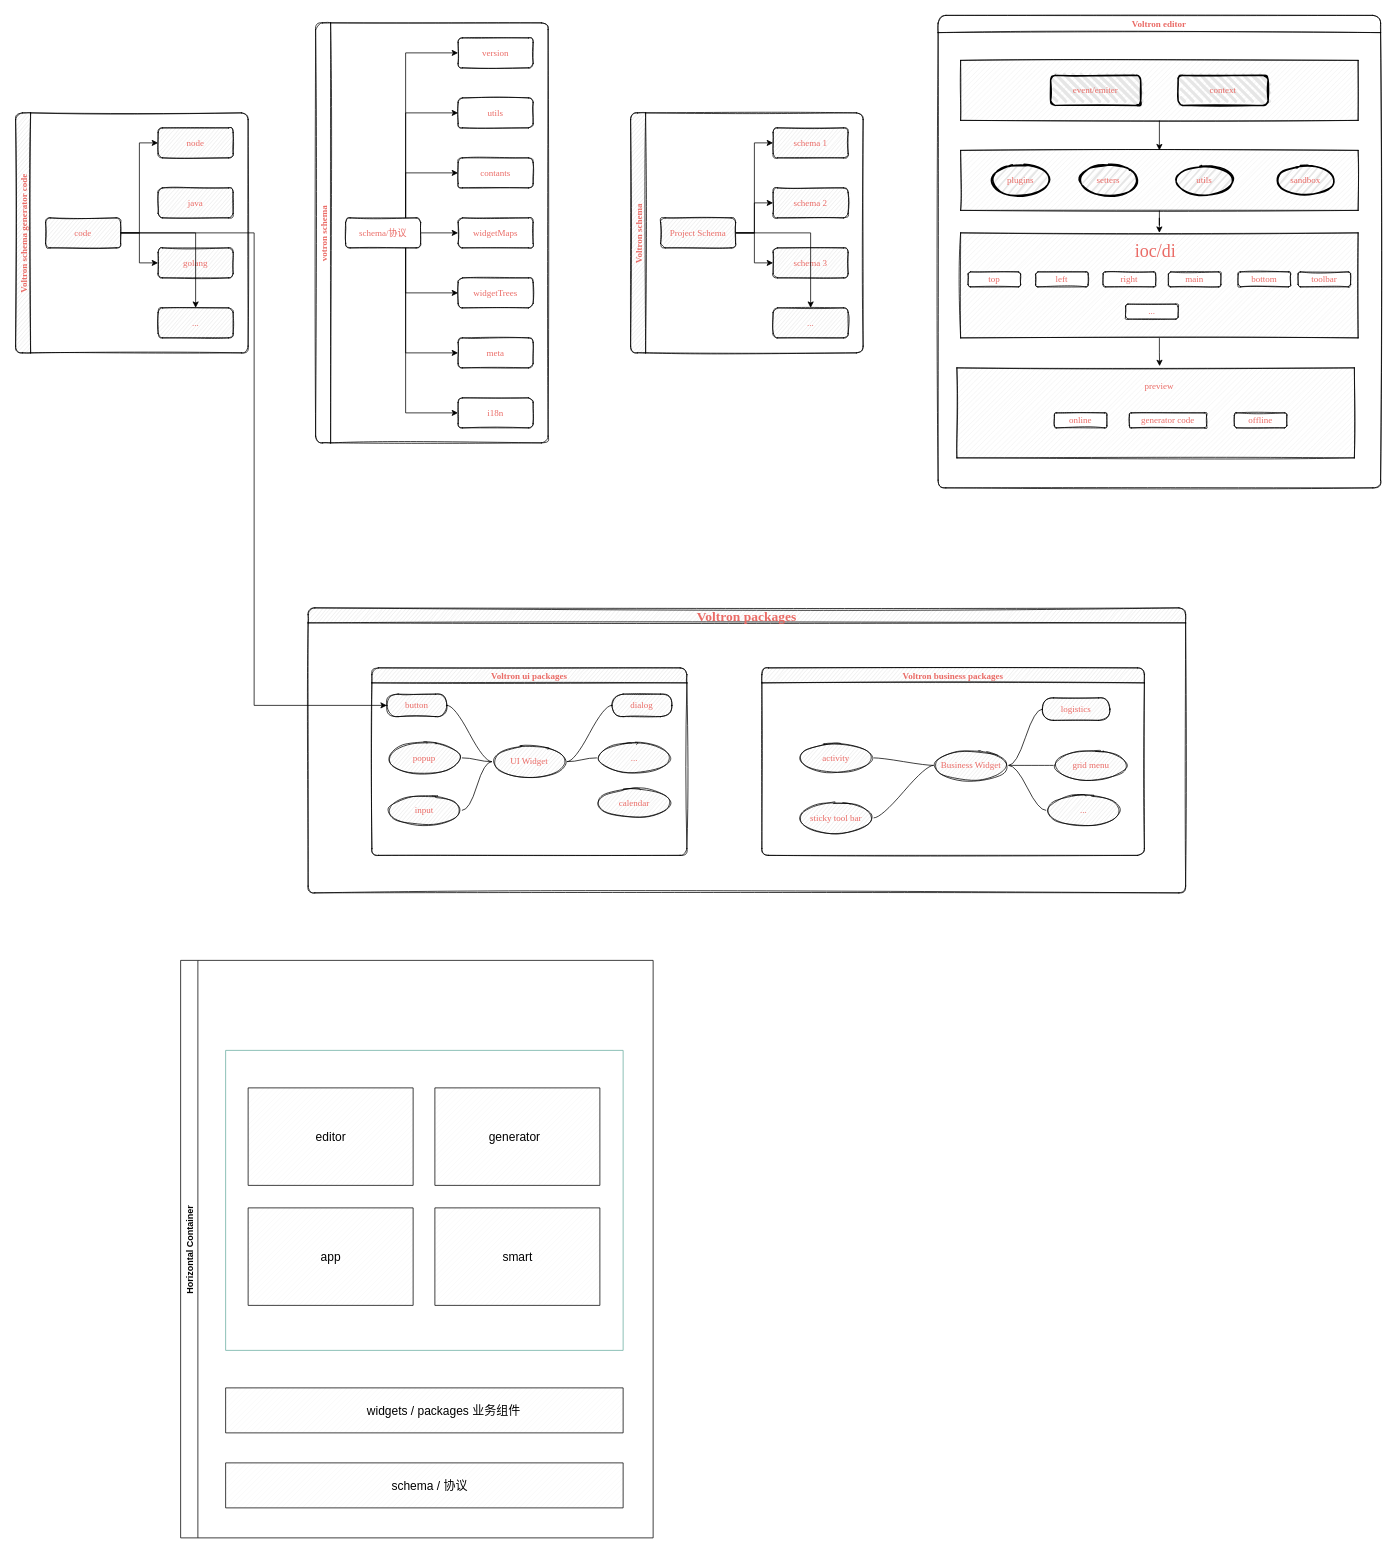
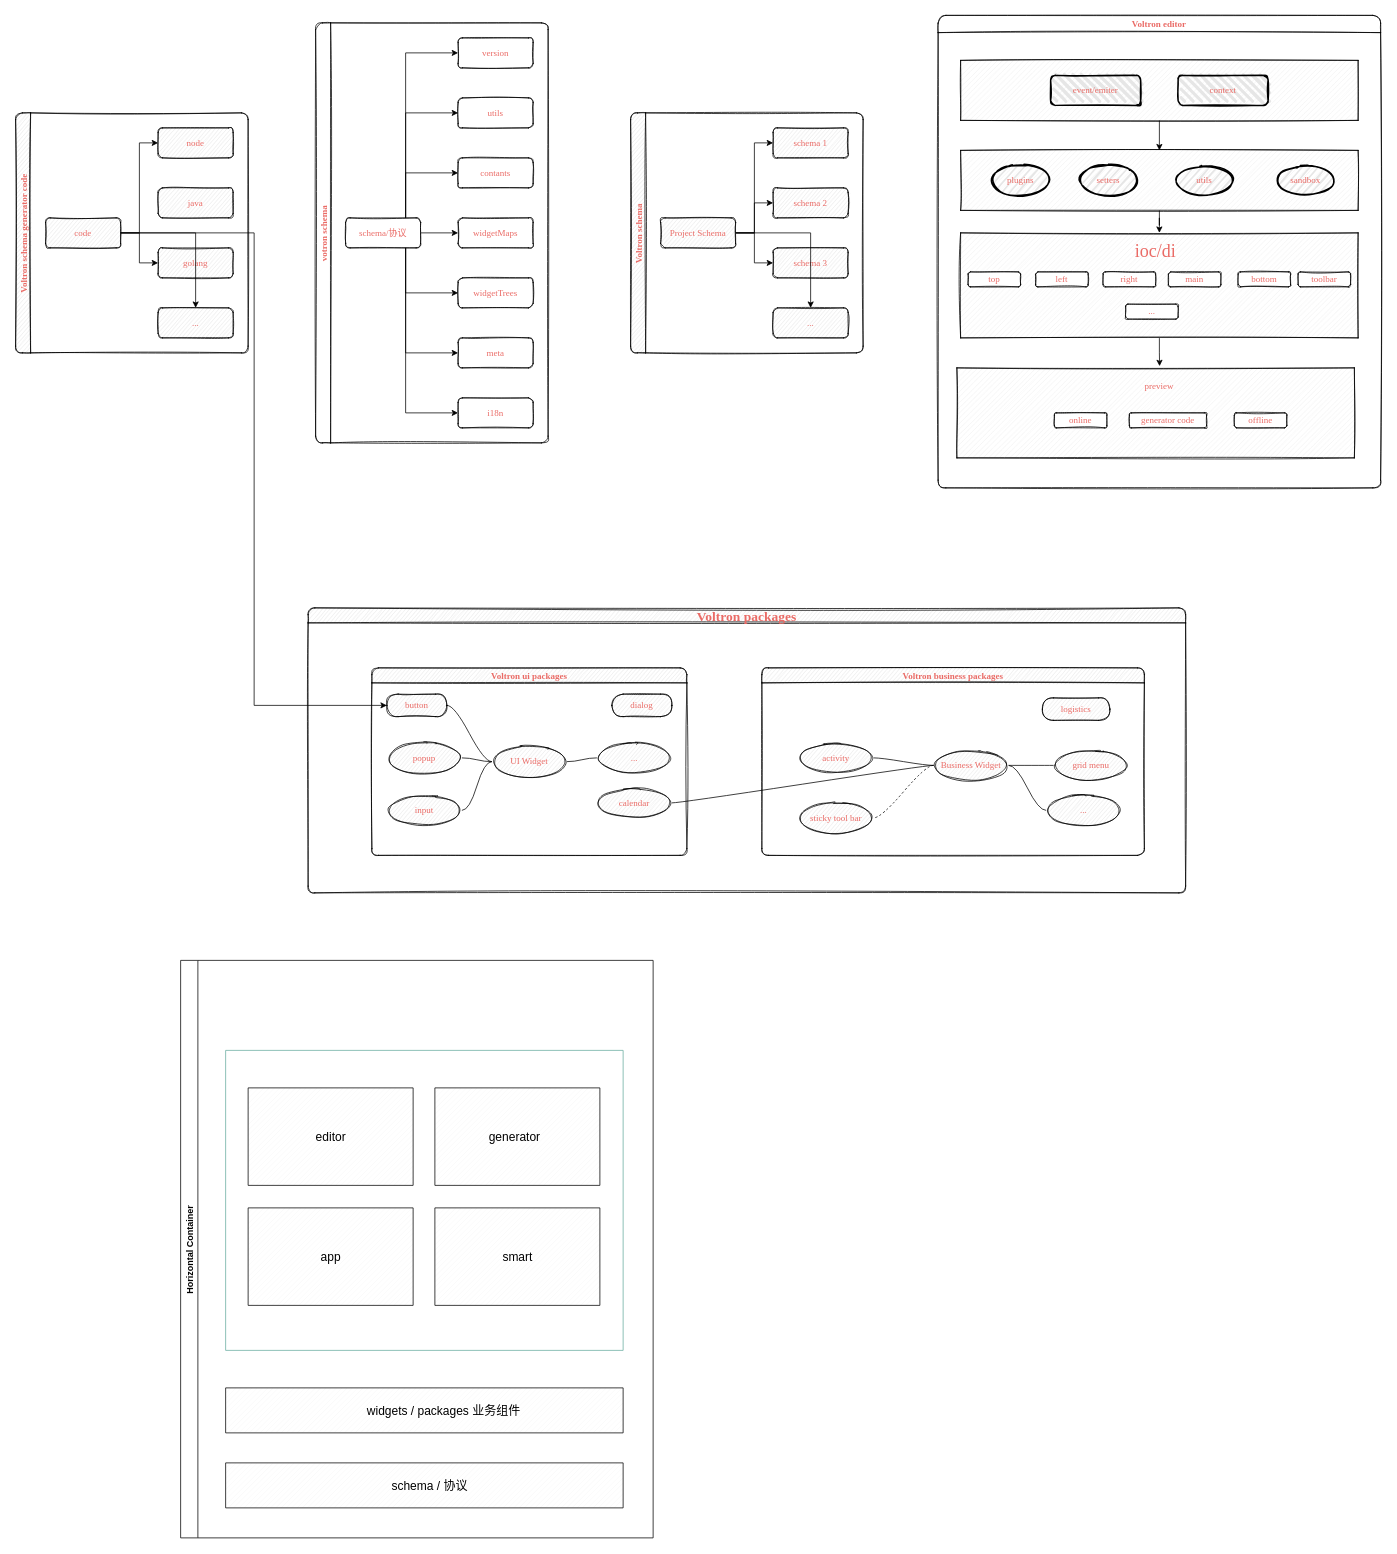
(590, 733) -> none
(1026, 735) -> (798, 785)
(902, 793) -> (902, 793)
